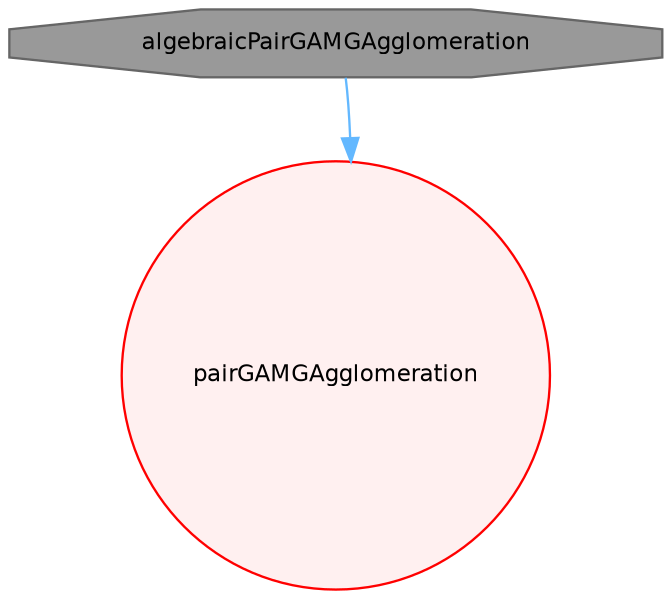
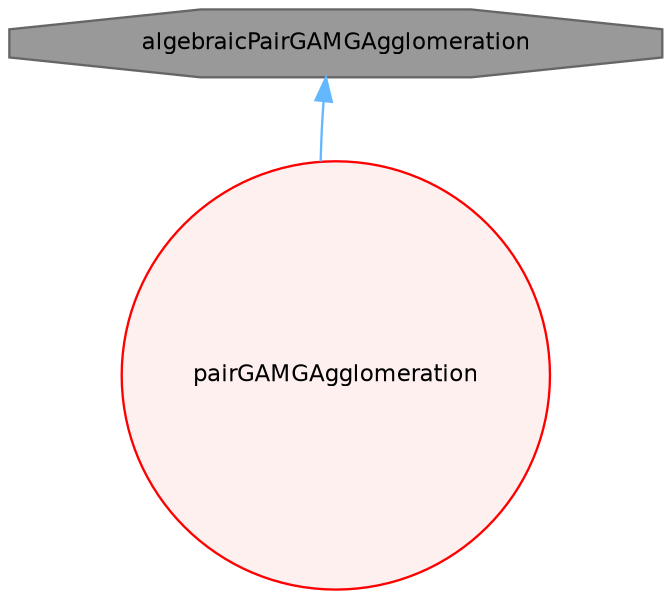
(349, 108) -> (322, 131)
